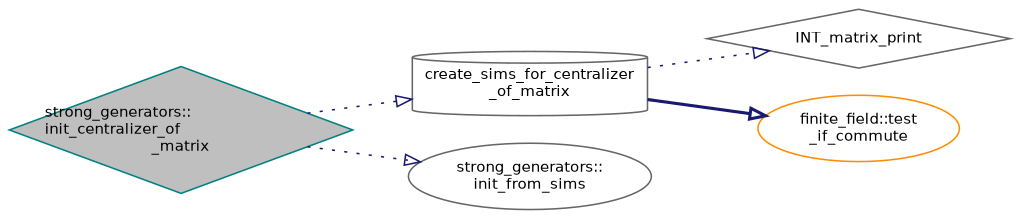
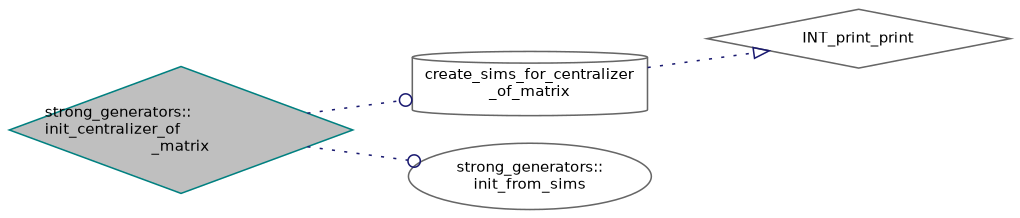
(859, 39) -> (859, 39)
(353, 107) -> (353, 107)
(859, 128) -> none
(358, 153) -> (358, 153)
